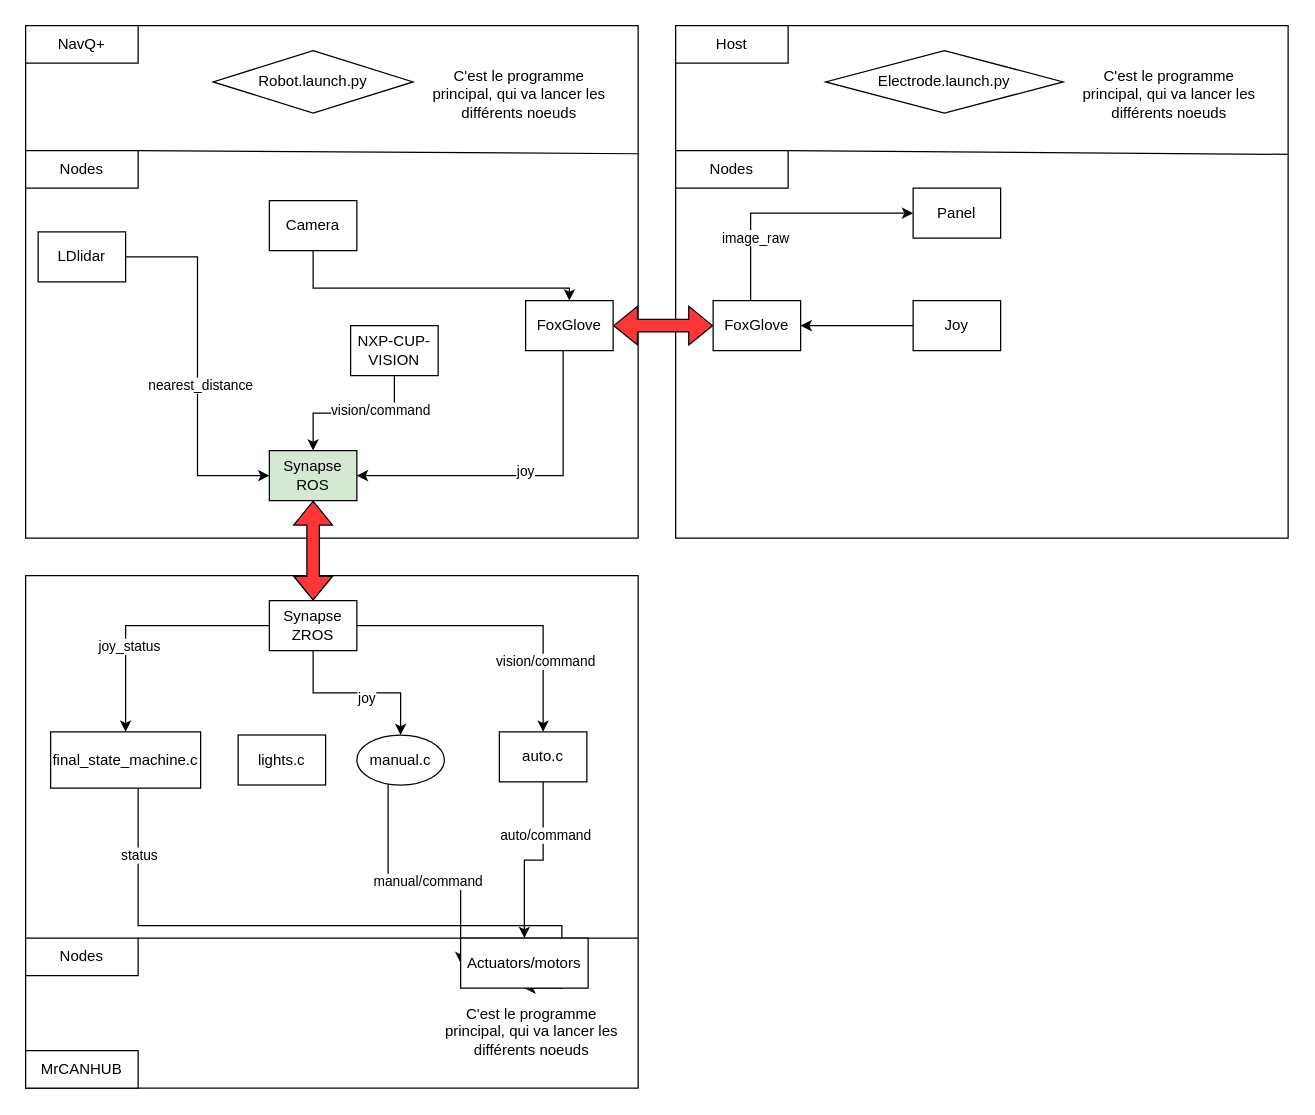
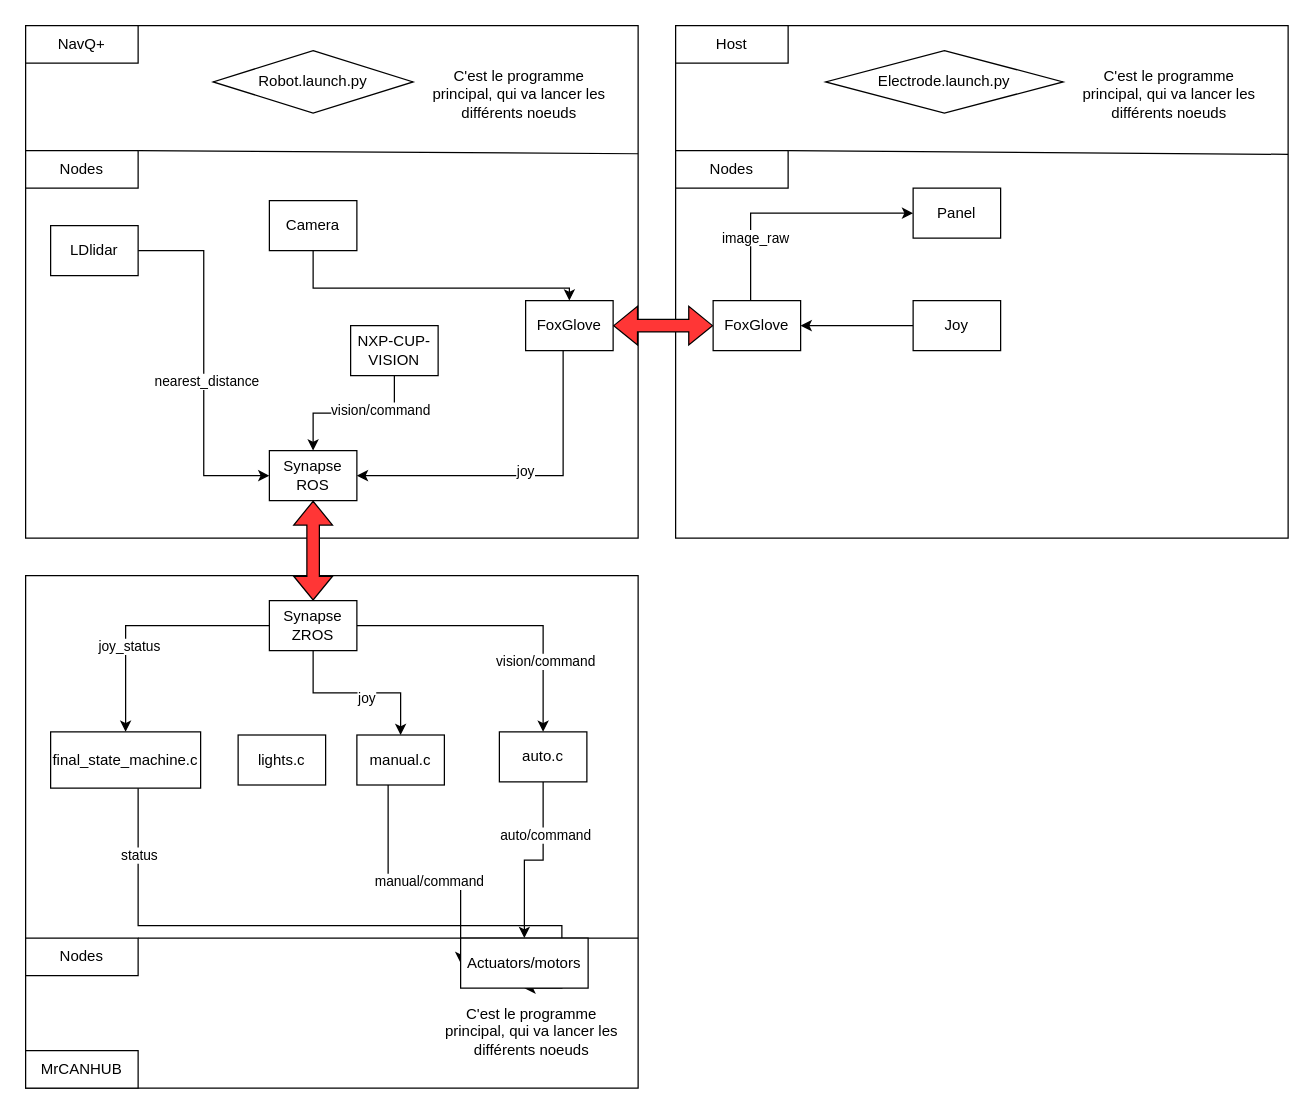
(82, 257) -> (94, 251)
(313, 476) -> (313, 476)
(401, 760) -> (401, 760)
